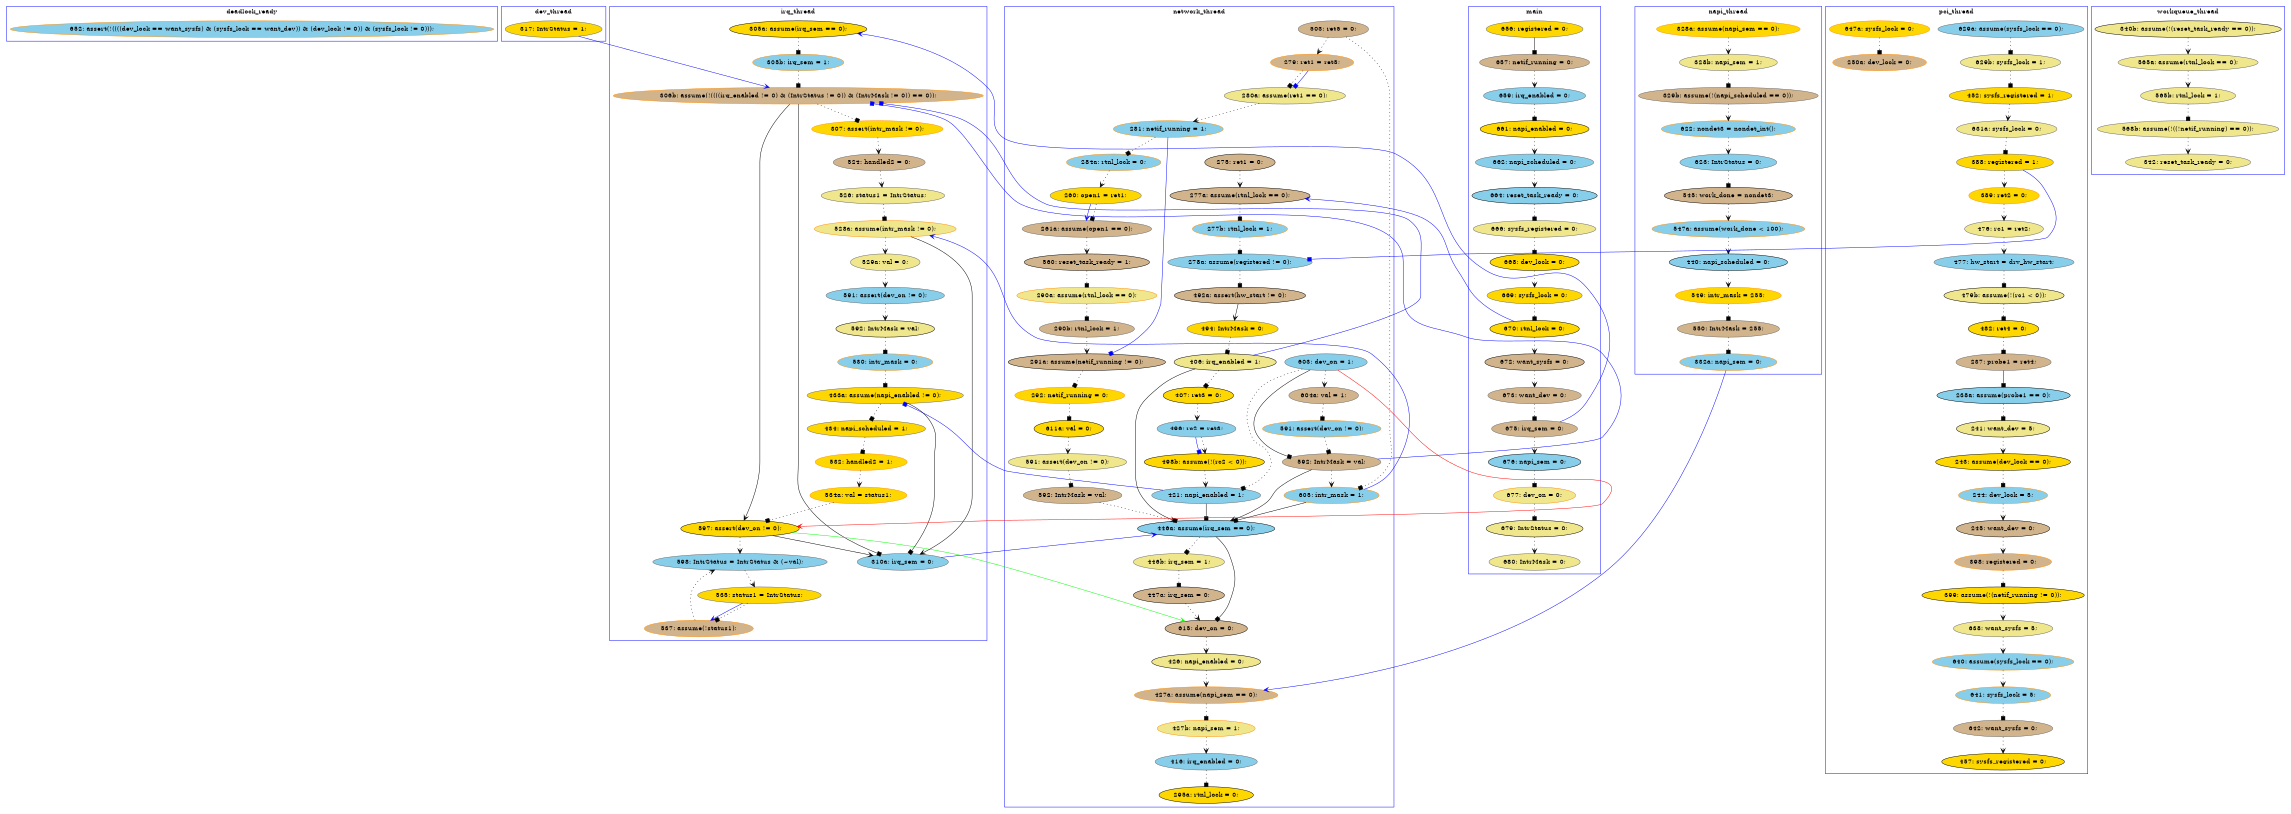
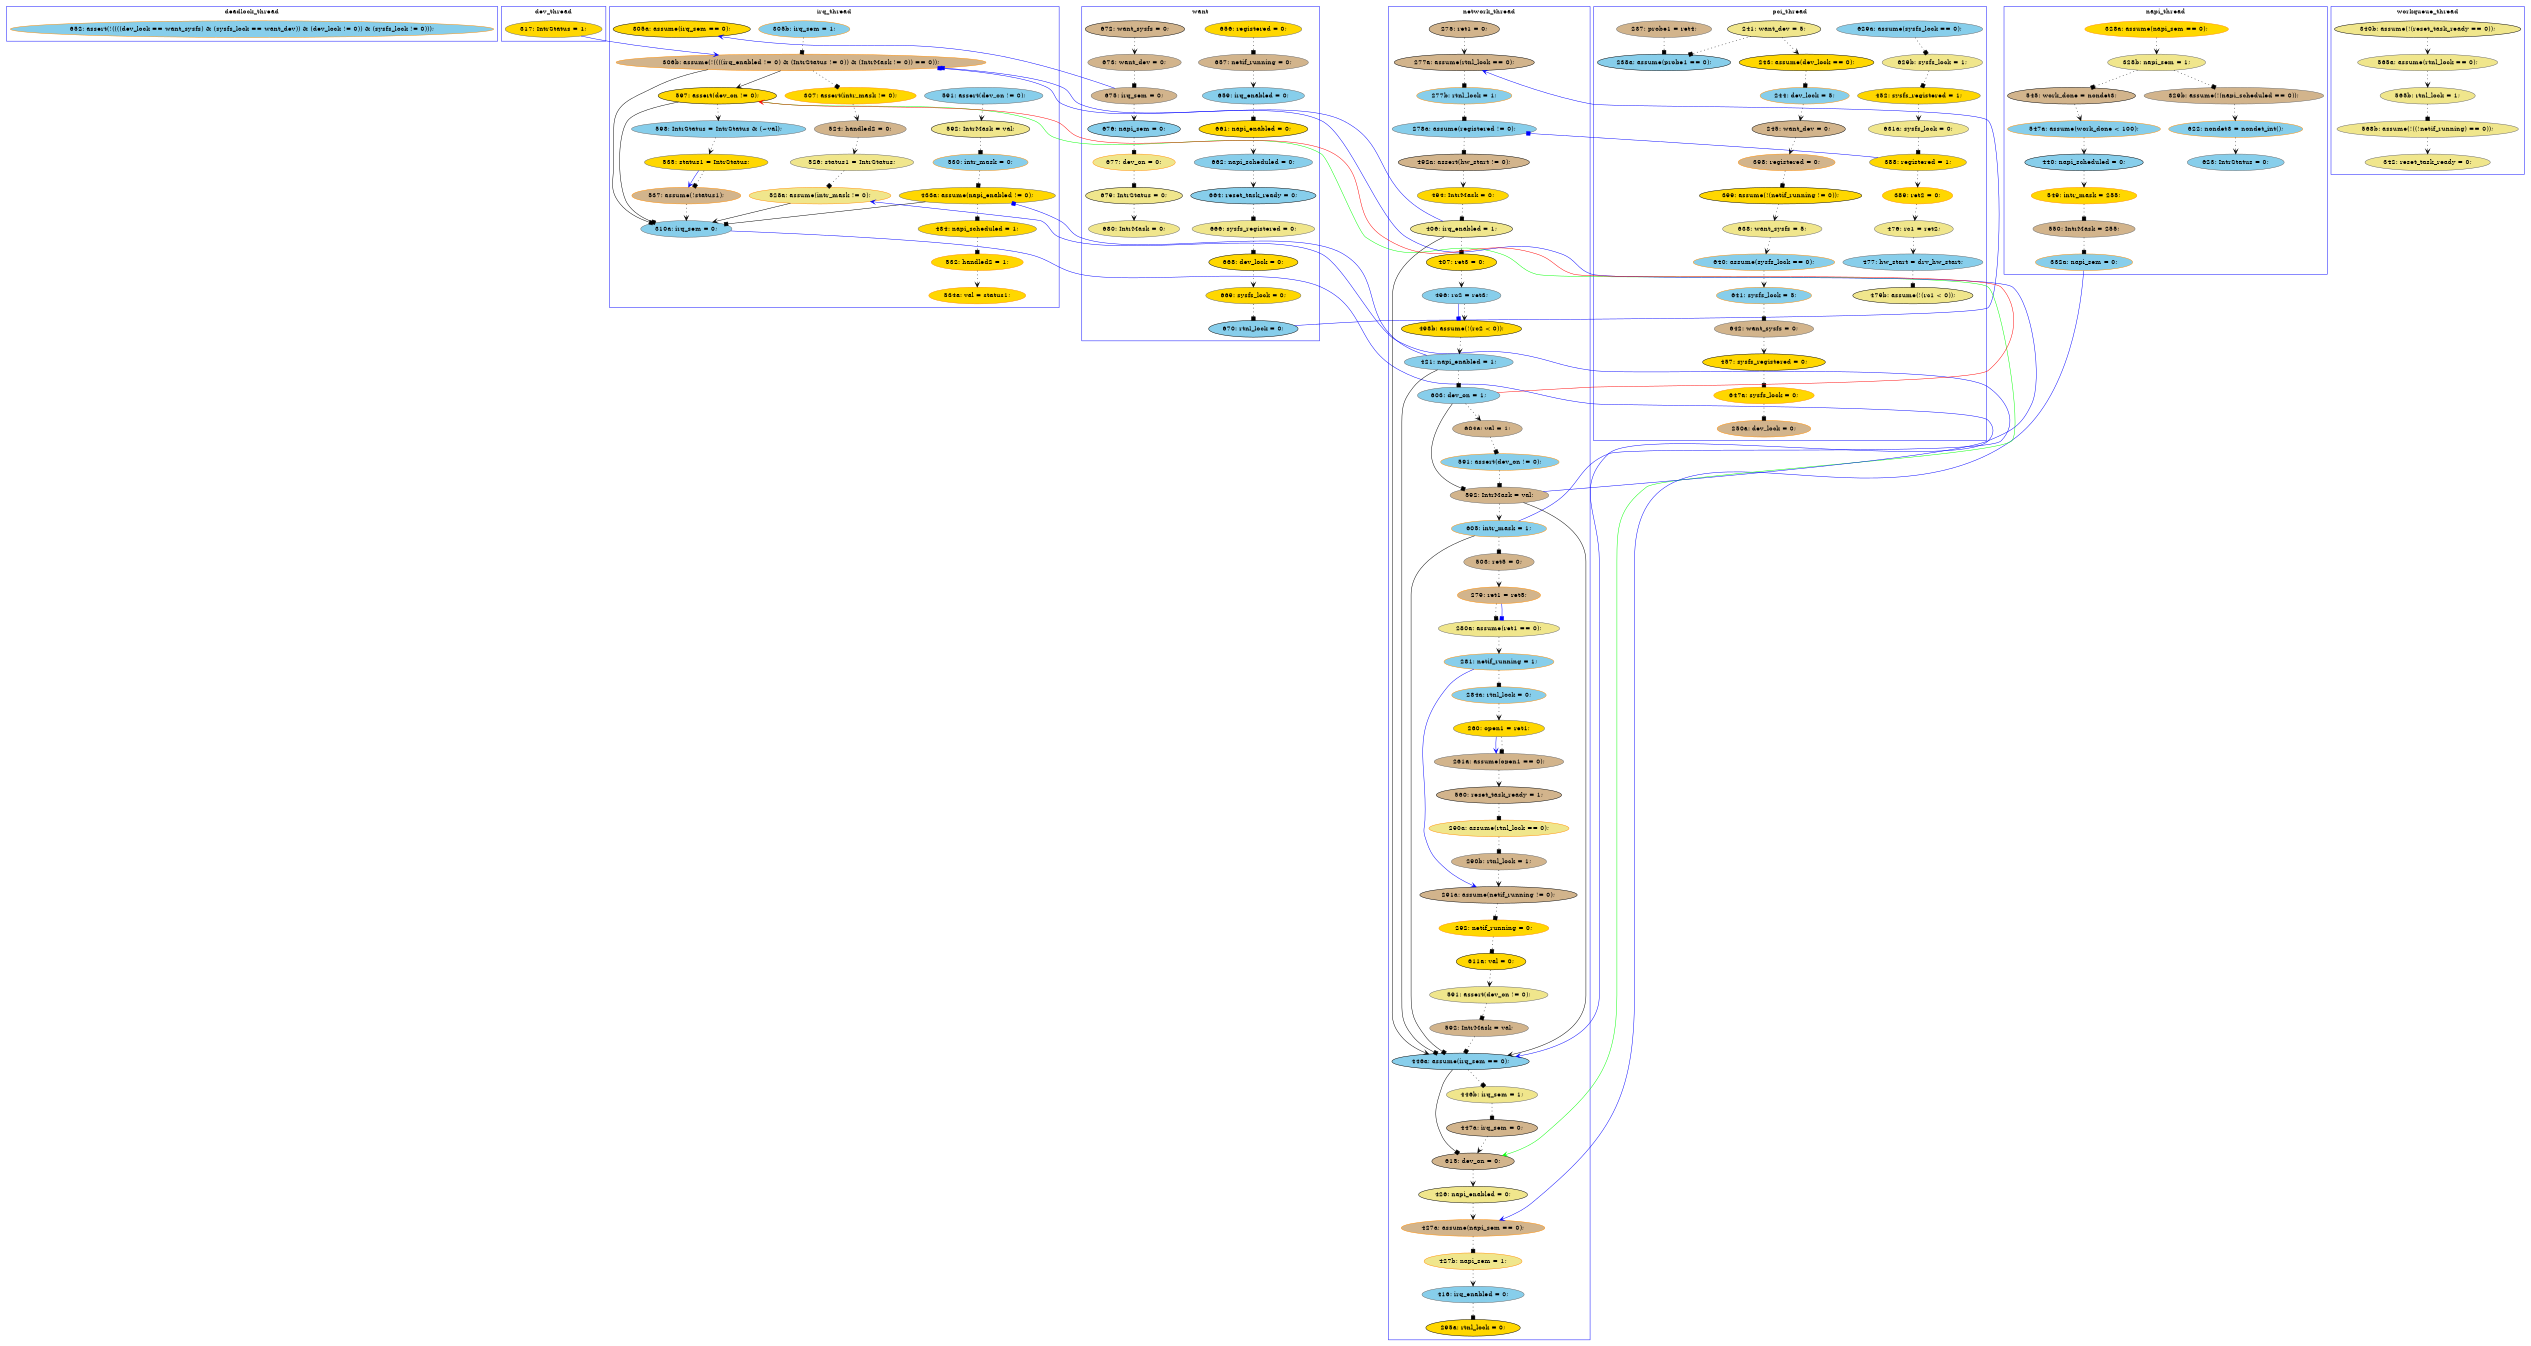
(252, 12) -> (252, 12)
(1535, 12) -> (1201, 12)
(798, 44) -> none
(1535, 44) -> (1253, 44)
(1728, 177) -> (2117, 78)
(1163, 256) -> (1424, 778)
(1390, 260) -> (1499, 543)
(885, 262) -> none
(1237, 310) -> (1463, 177)
(1535, 329) -> (1253, 329)
(2004, 329) -> none
(1535, 344) -> none
none -> (1764, 377)
(2004, 377) -> (1664, 44)
(2003, 410) -> (1722, 45)
(1248, 423) -> (1459, 377)
(802, 511) -> none
(821, 545) -> (620, 149)
(692, 592) -> (686, 210)
